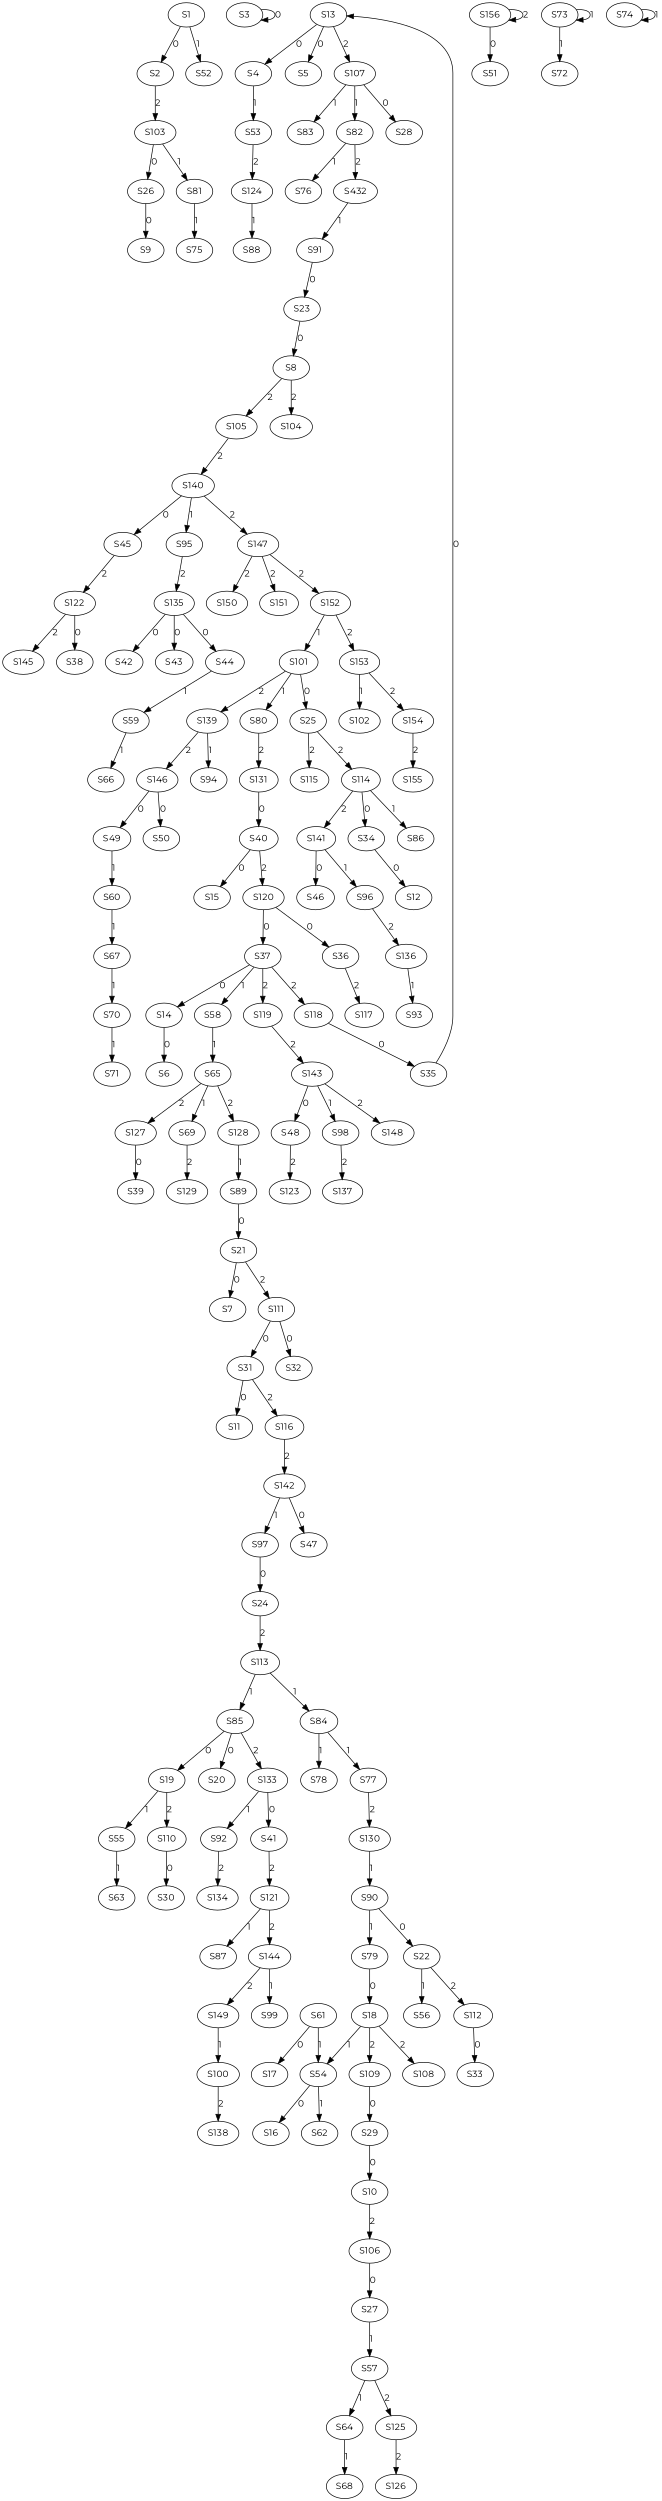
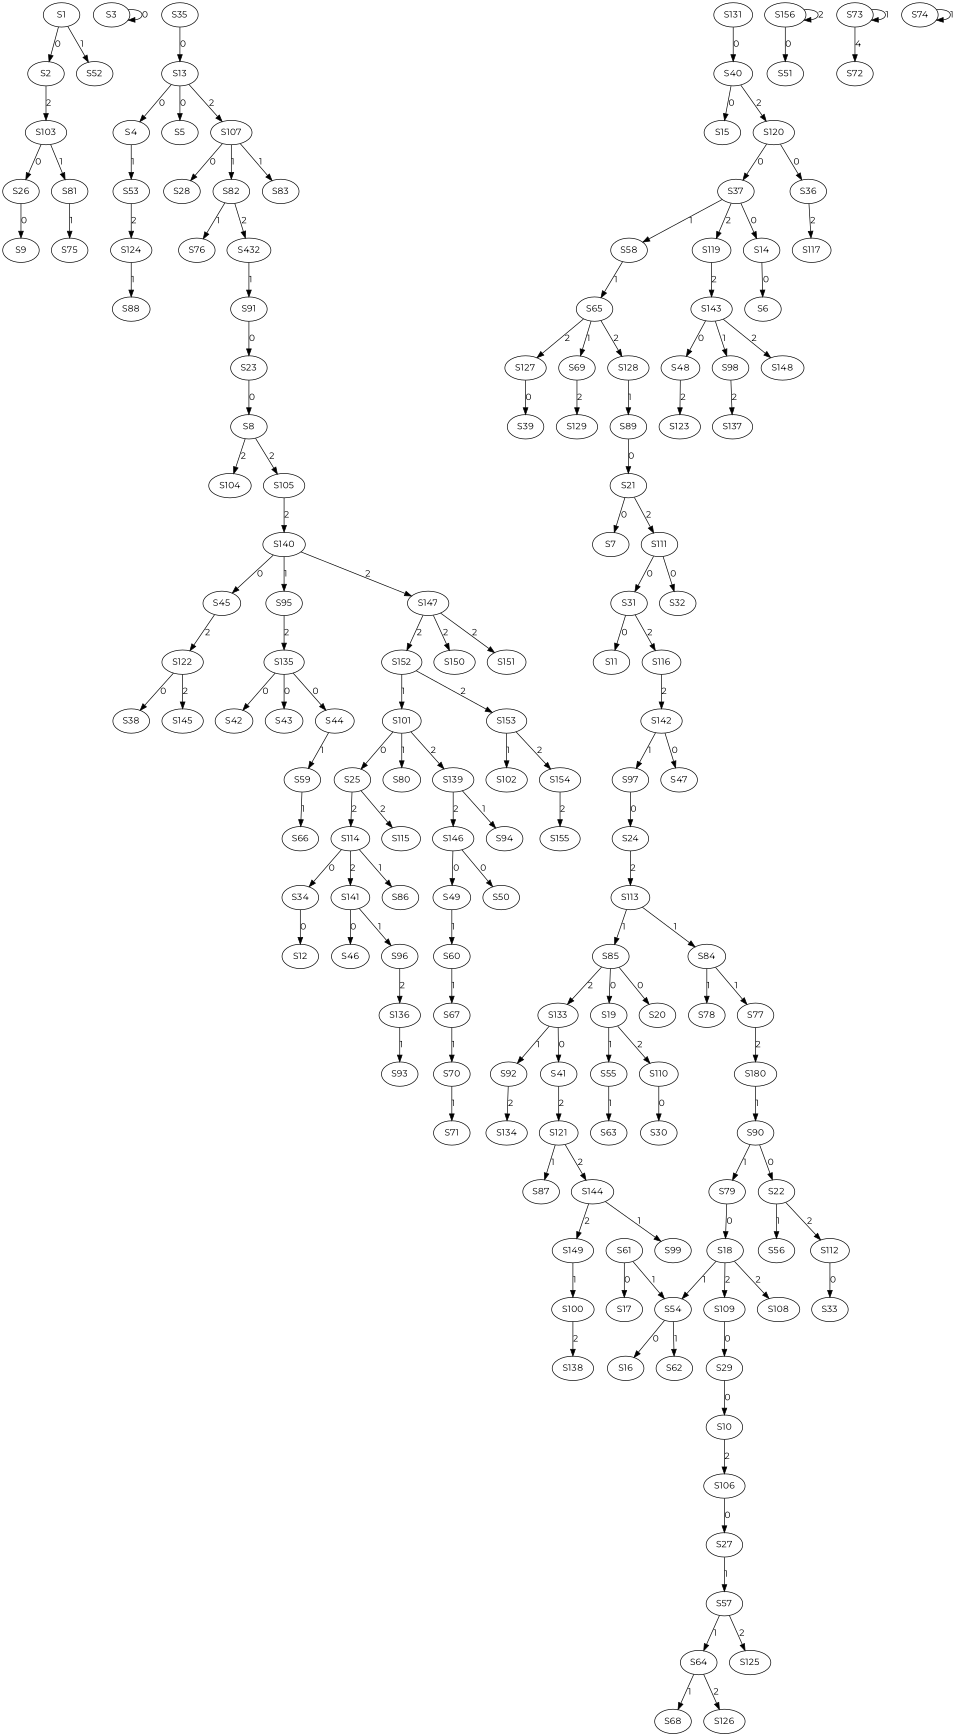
(562, 44) -> (858, 44)
(259, 747) -> none
(314, 1015) -> none
(370, 1839) -> (756, 1074)
(396, 2454) -> (710, 1689)
